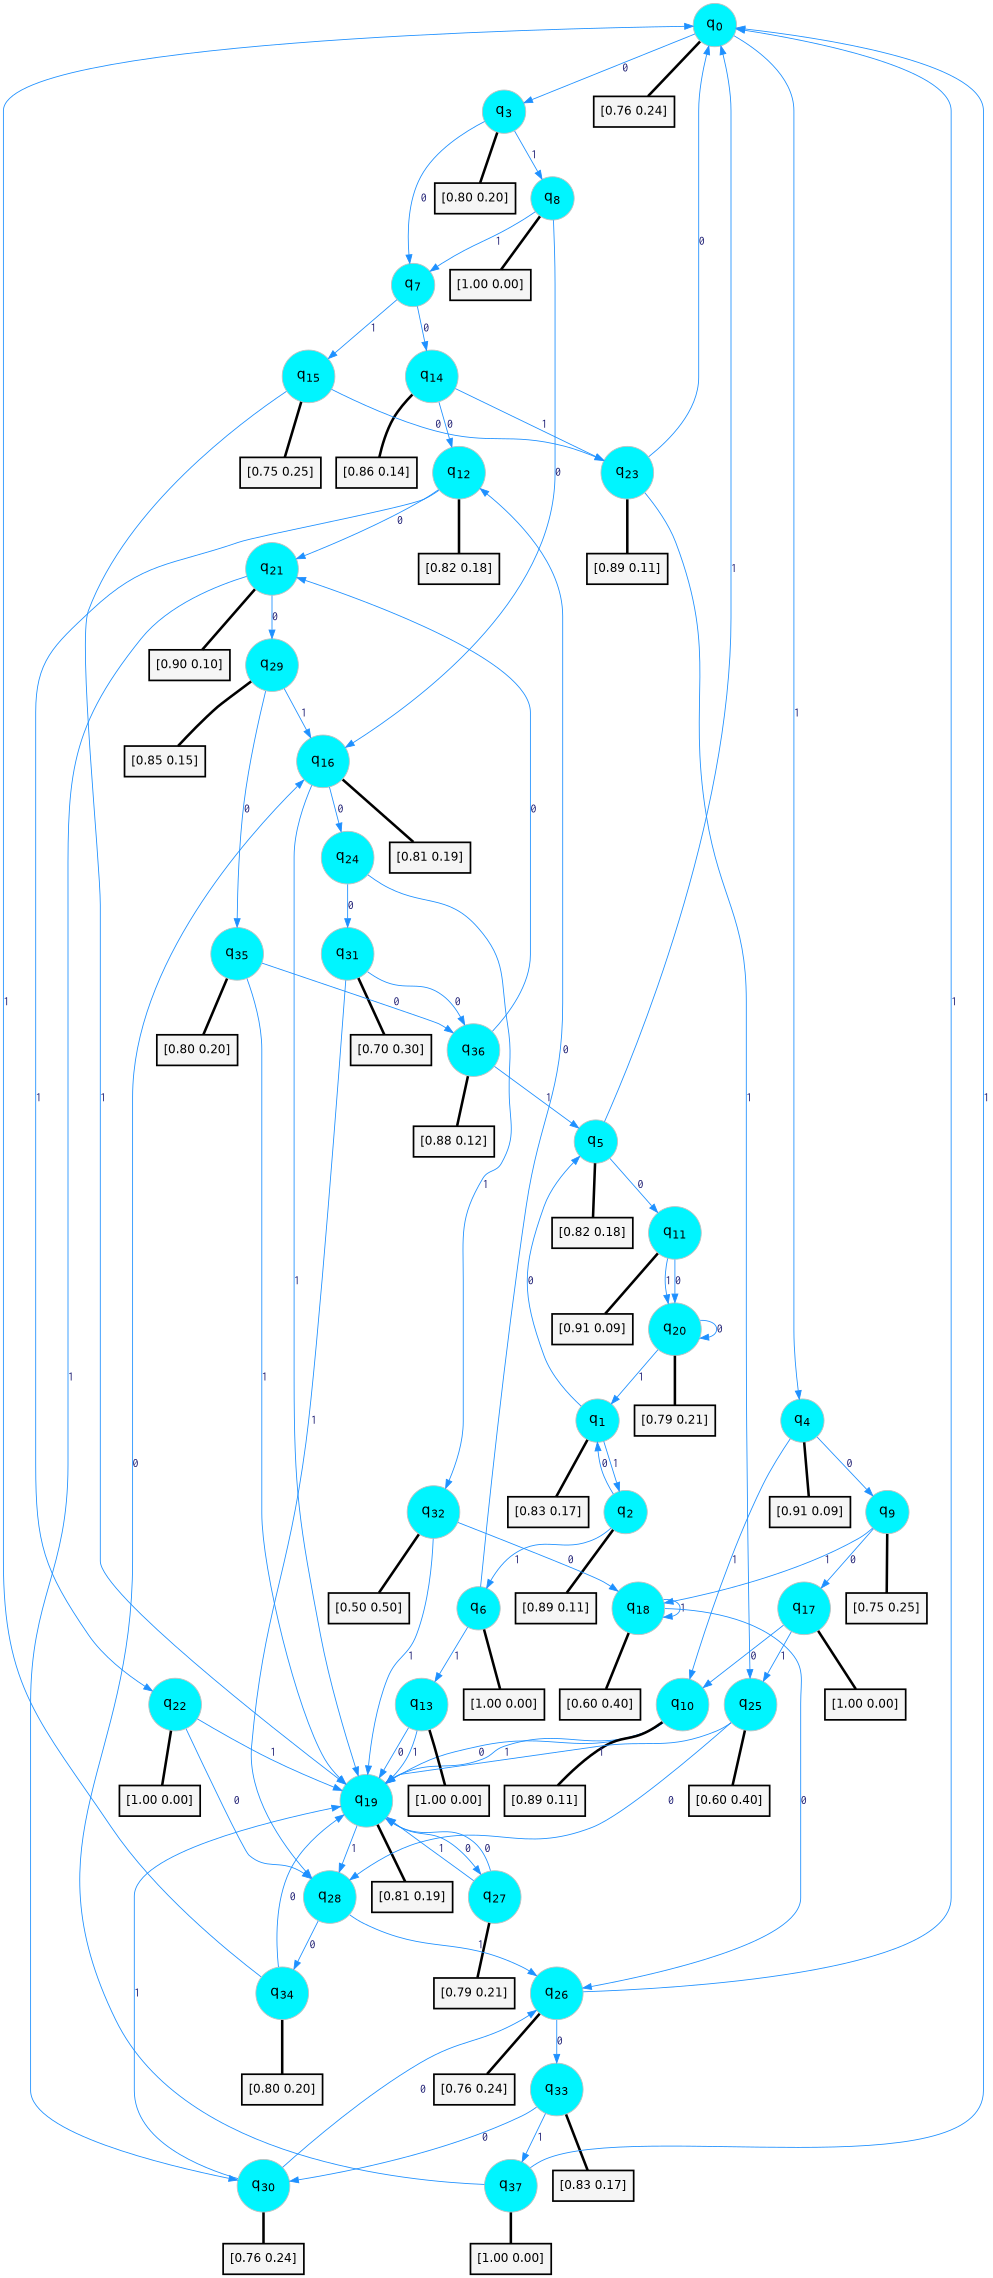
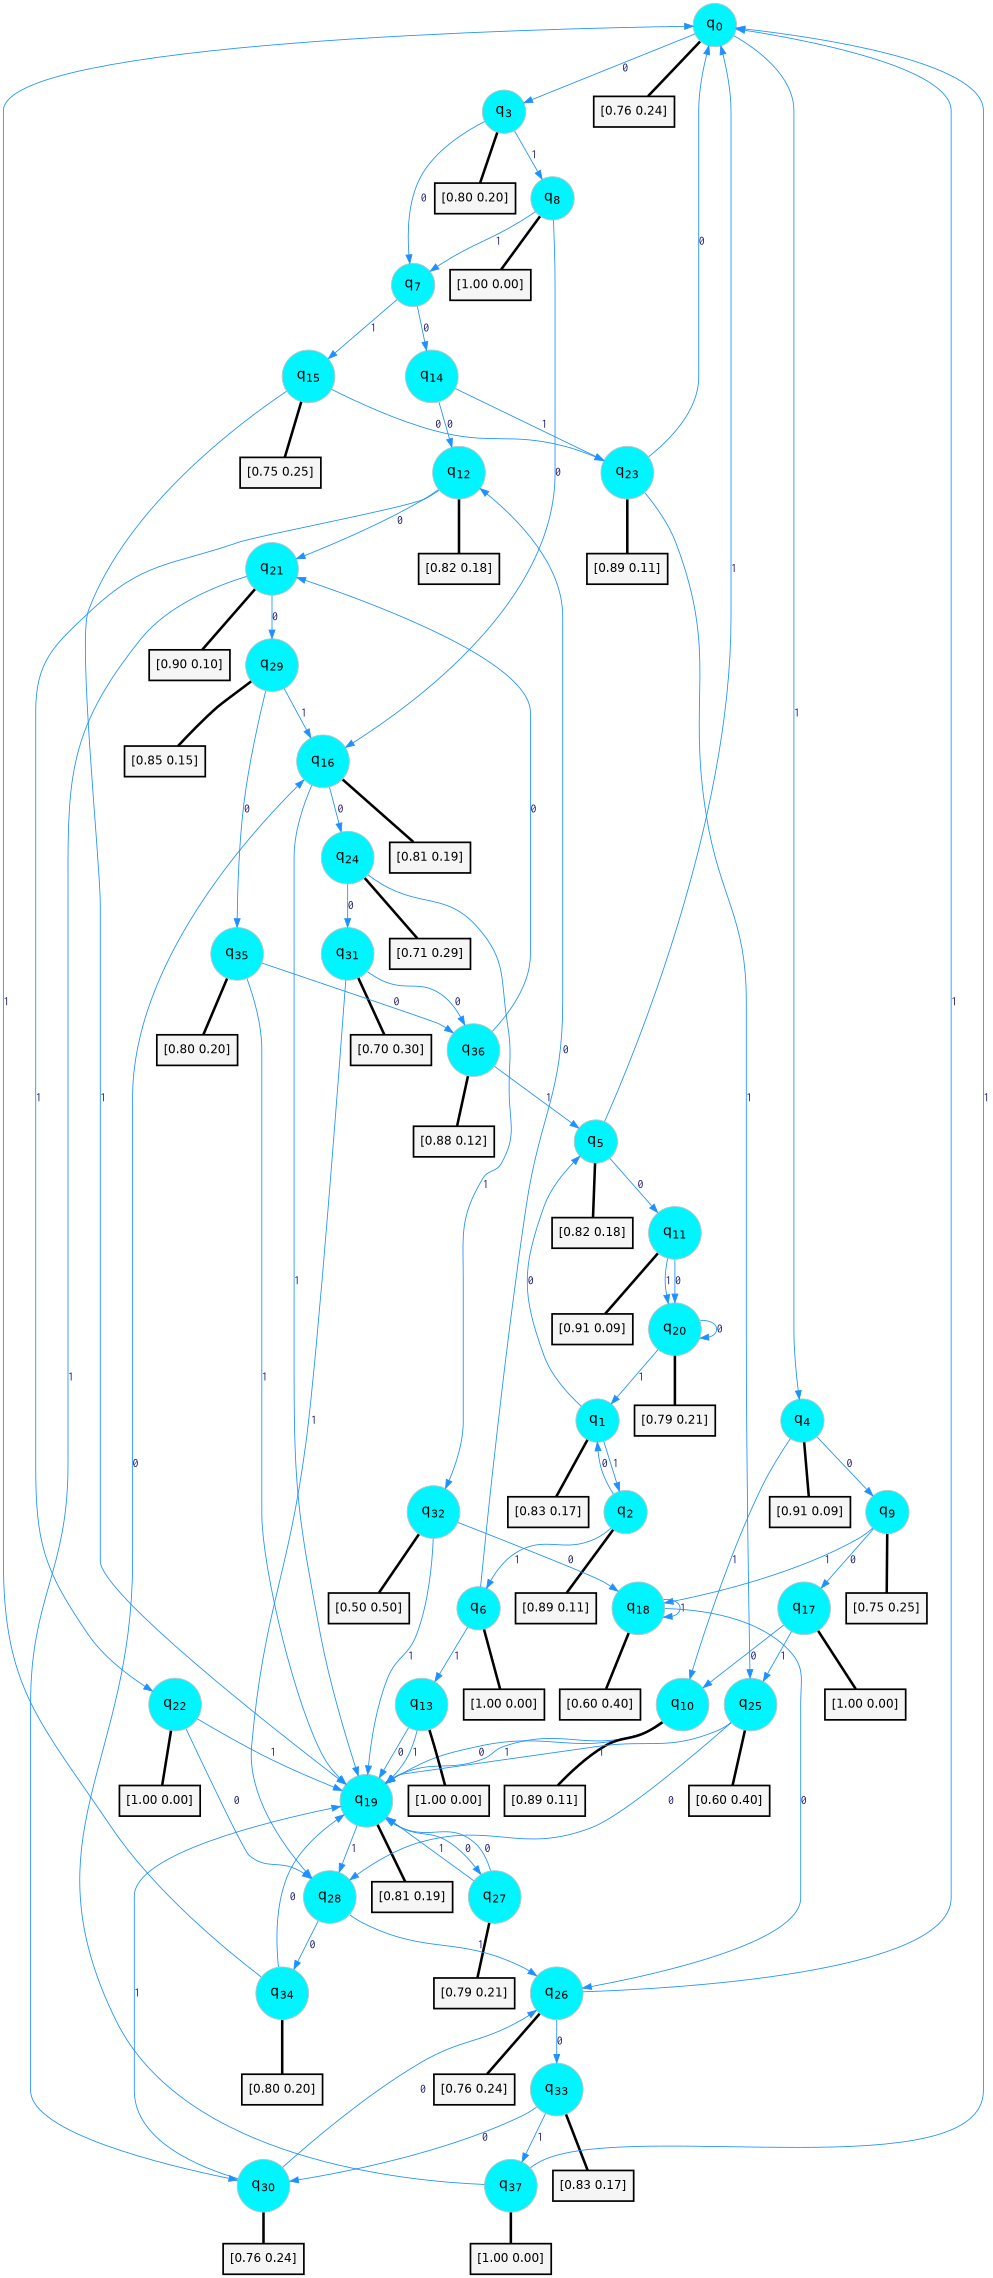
(377, 473) -> none
none -> (430, 954)
